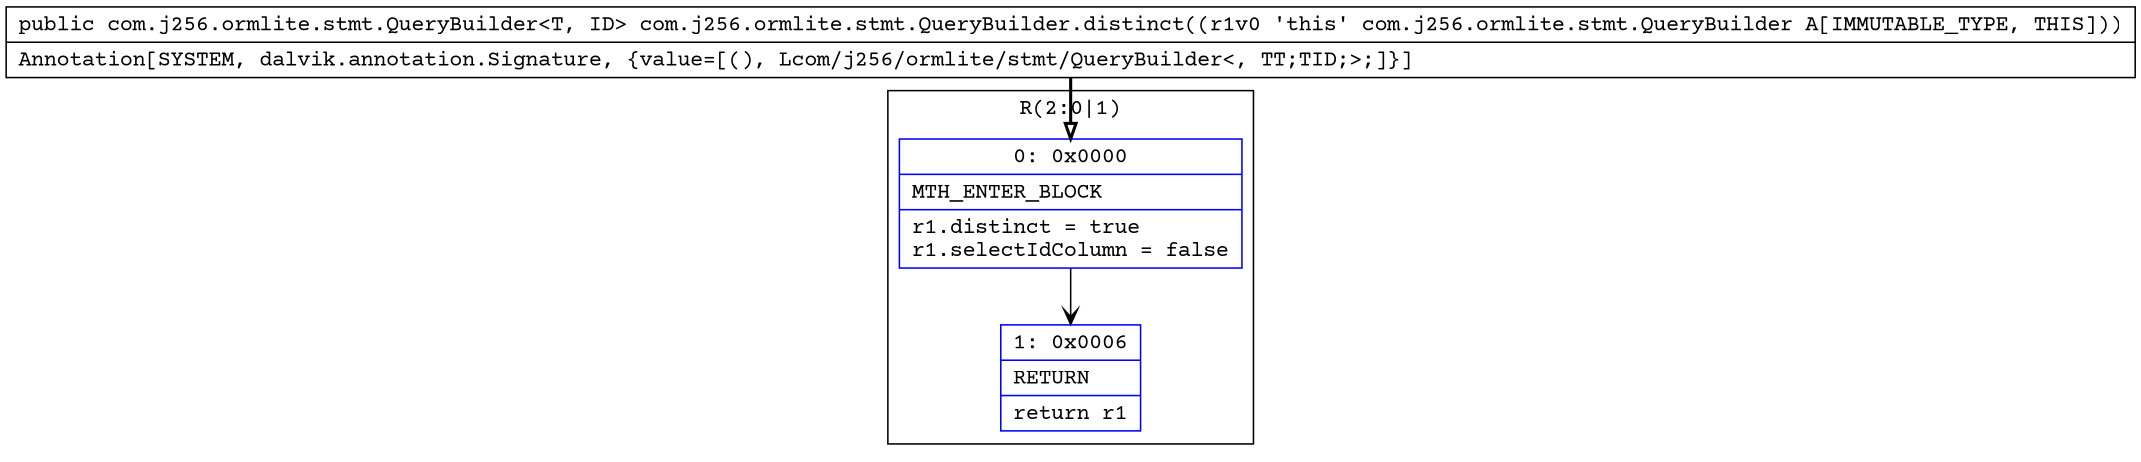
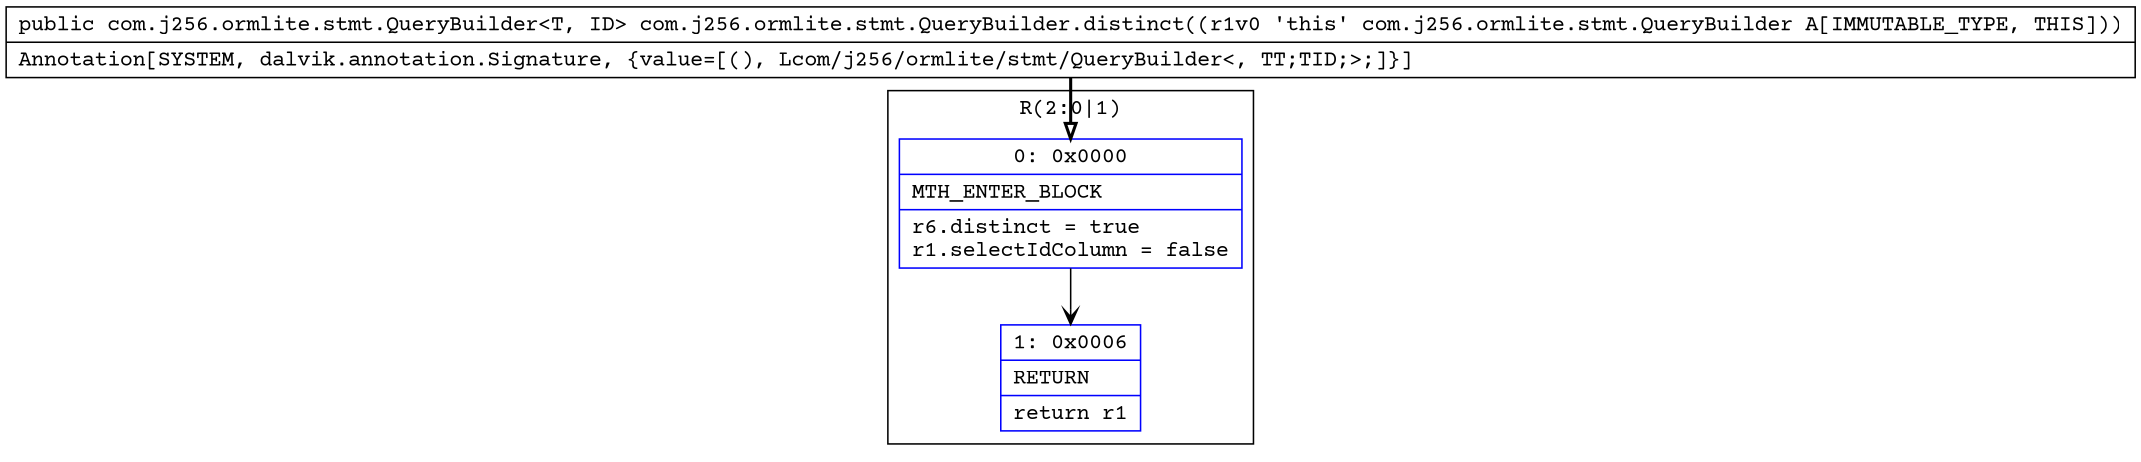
(1026, 227) -> (1026, 227)
